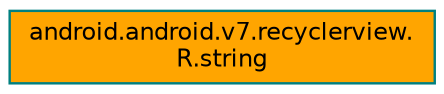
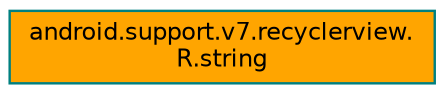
(222, 47) -> (222, 47)
